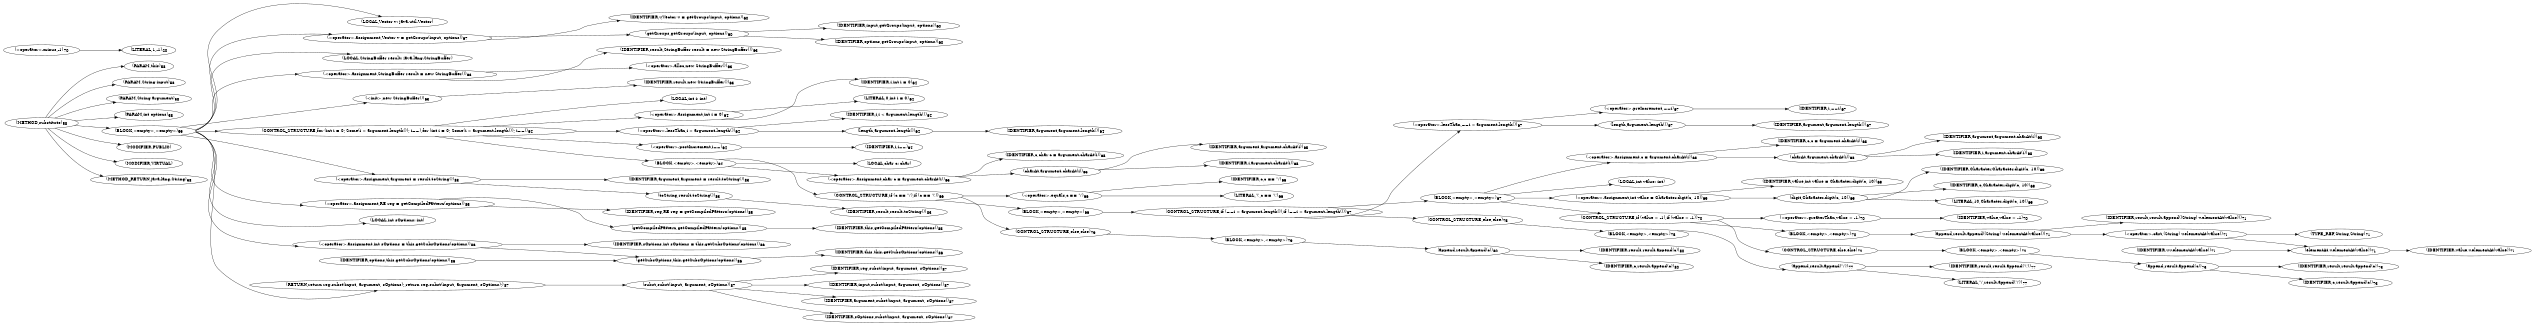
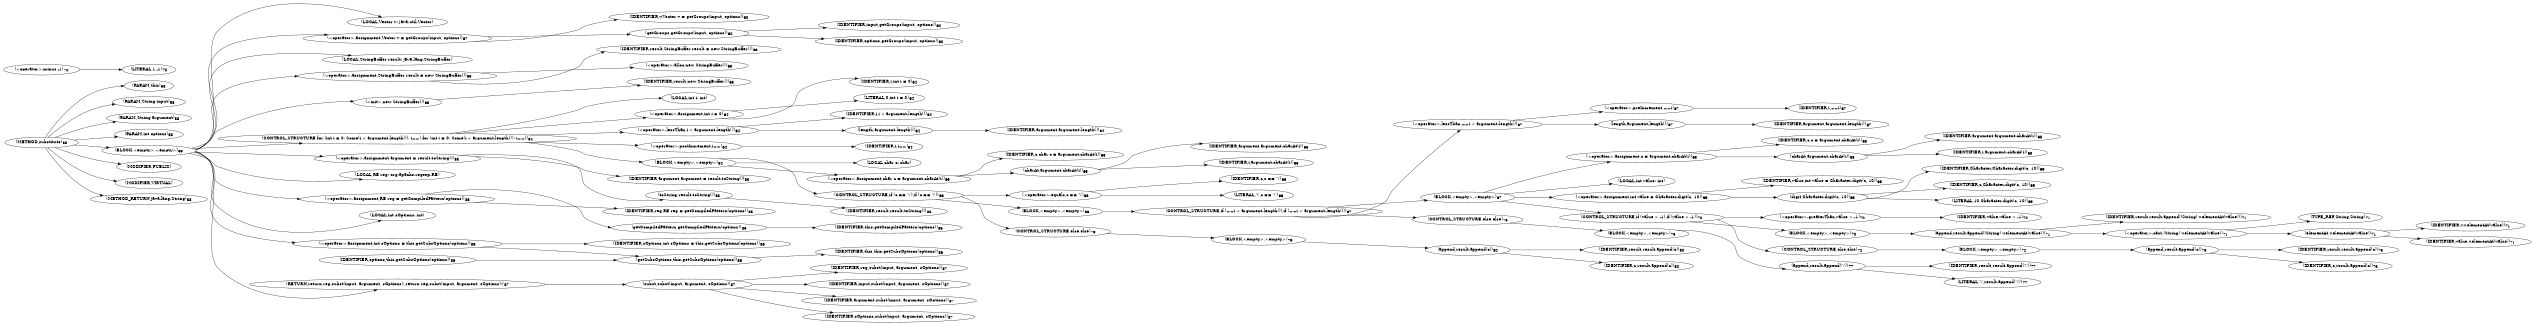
(165, 50) -> (165, 69)
none -> (397, 175)
(2259, 251) -> (2402, 230)
